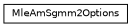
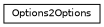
(66, 14) -> (52, 14)
